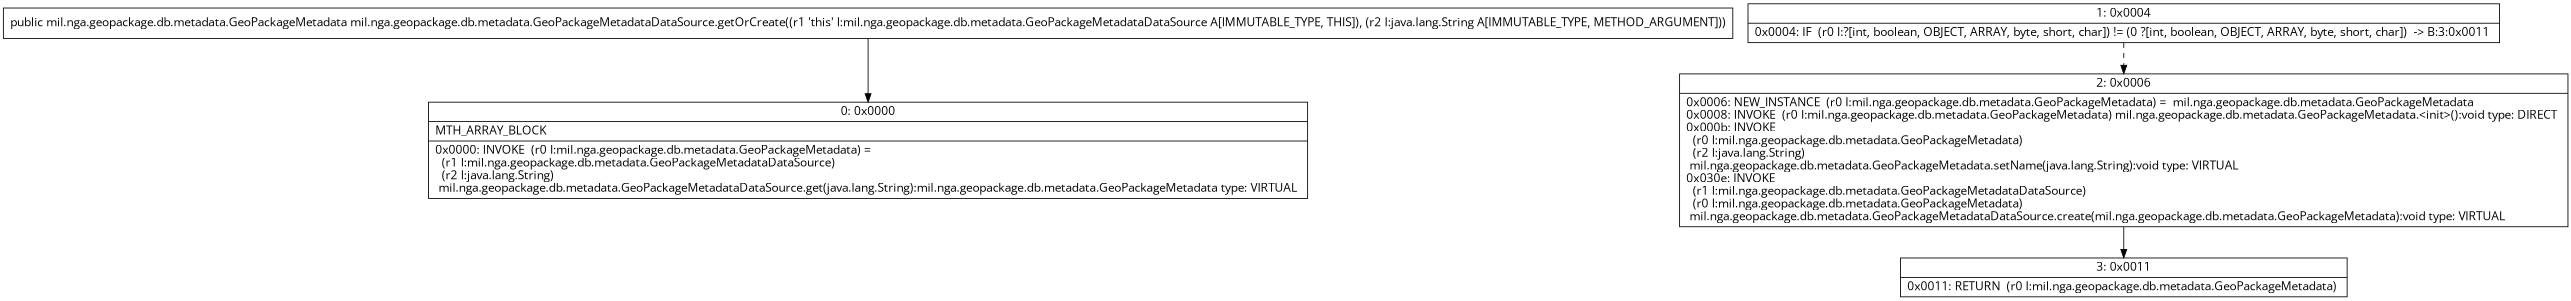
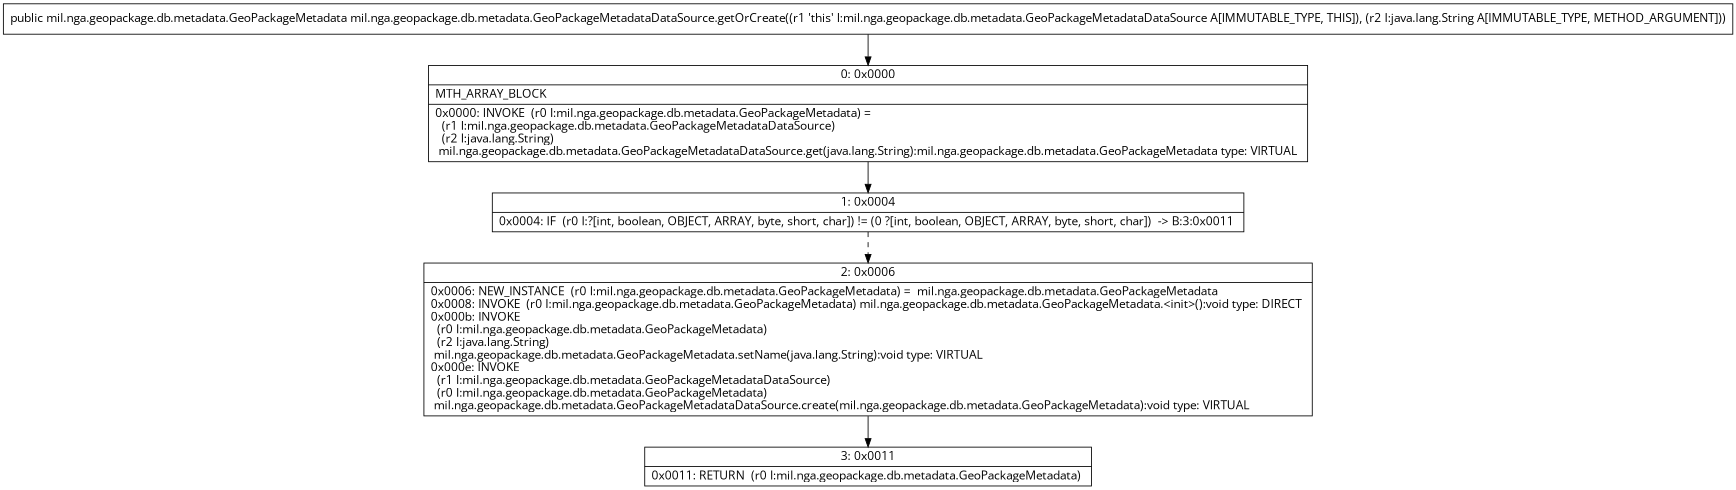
none -> (868, 173)
(1734, 179) -> (478, 368)
